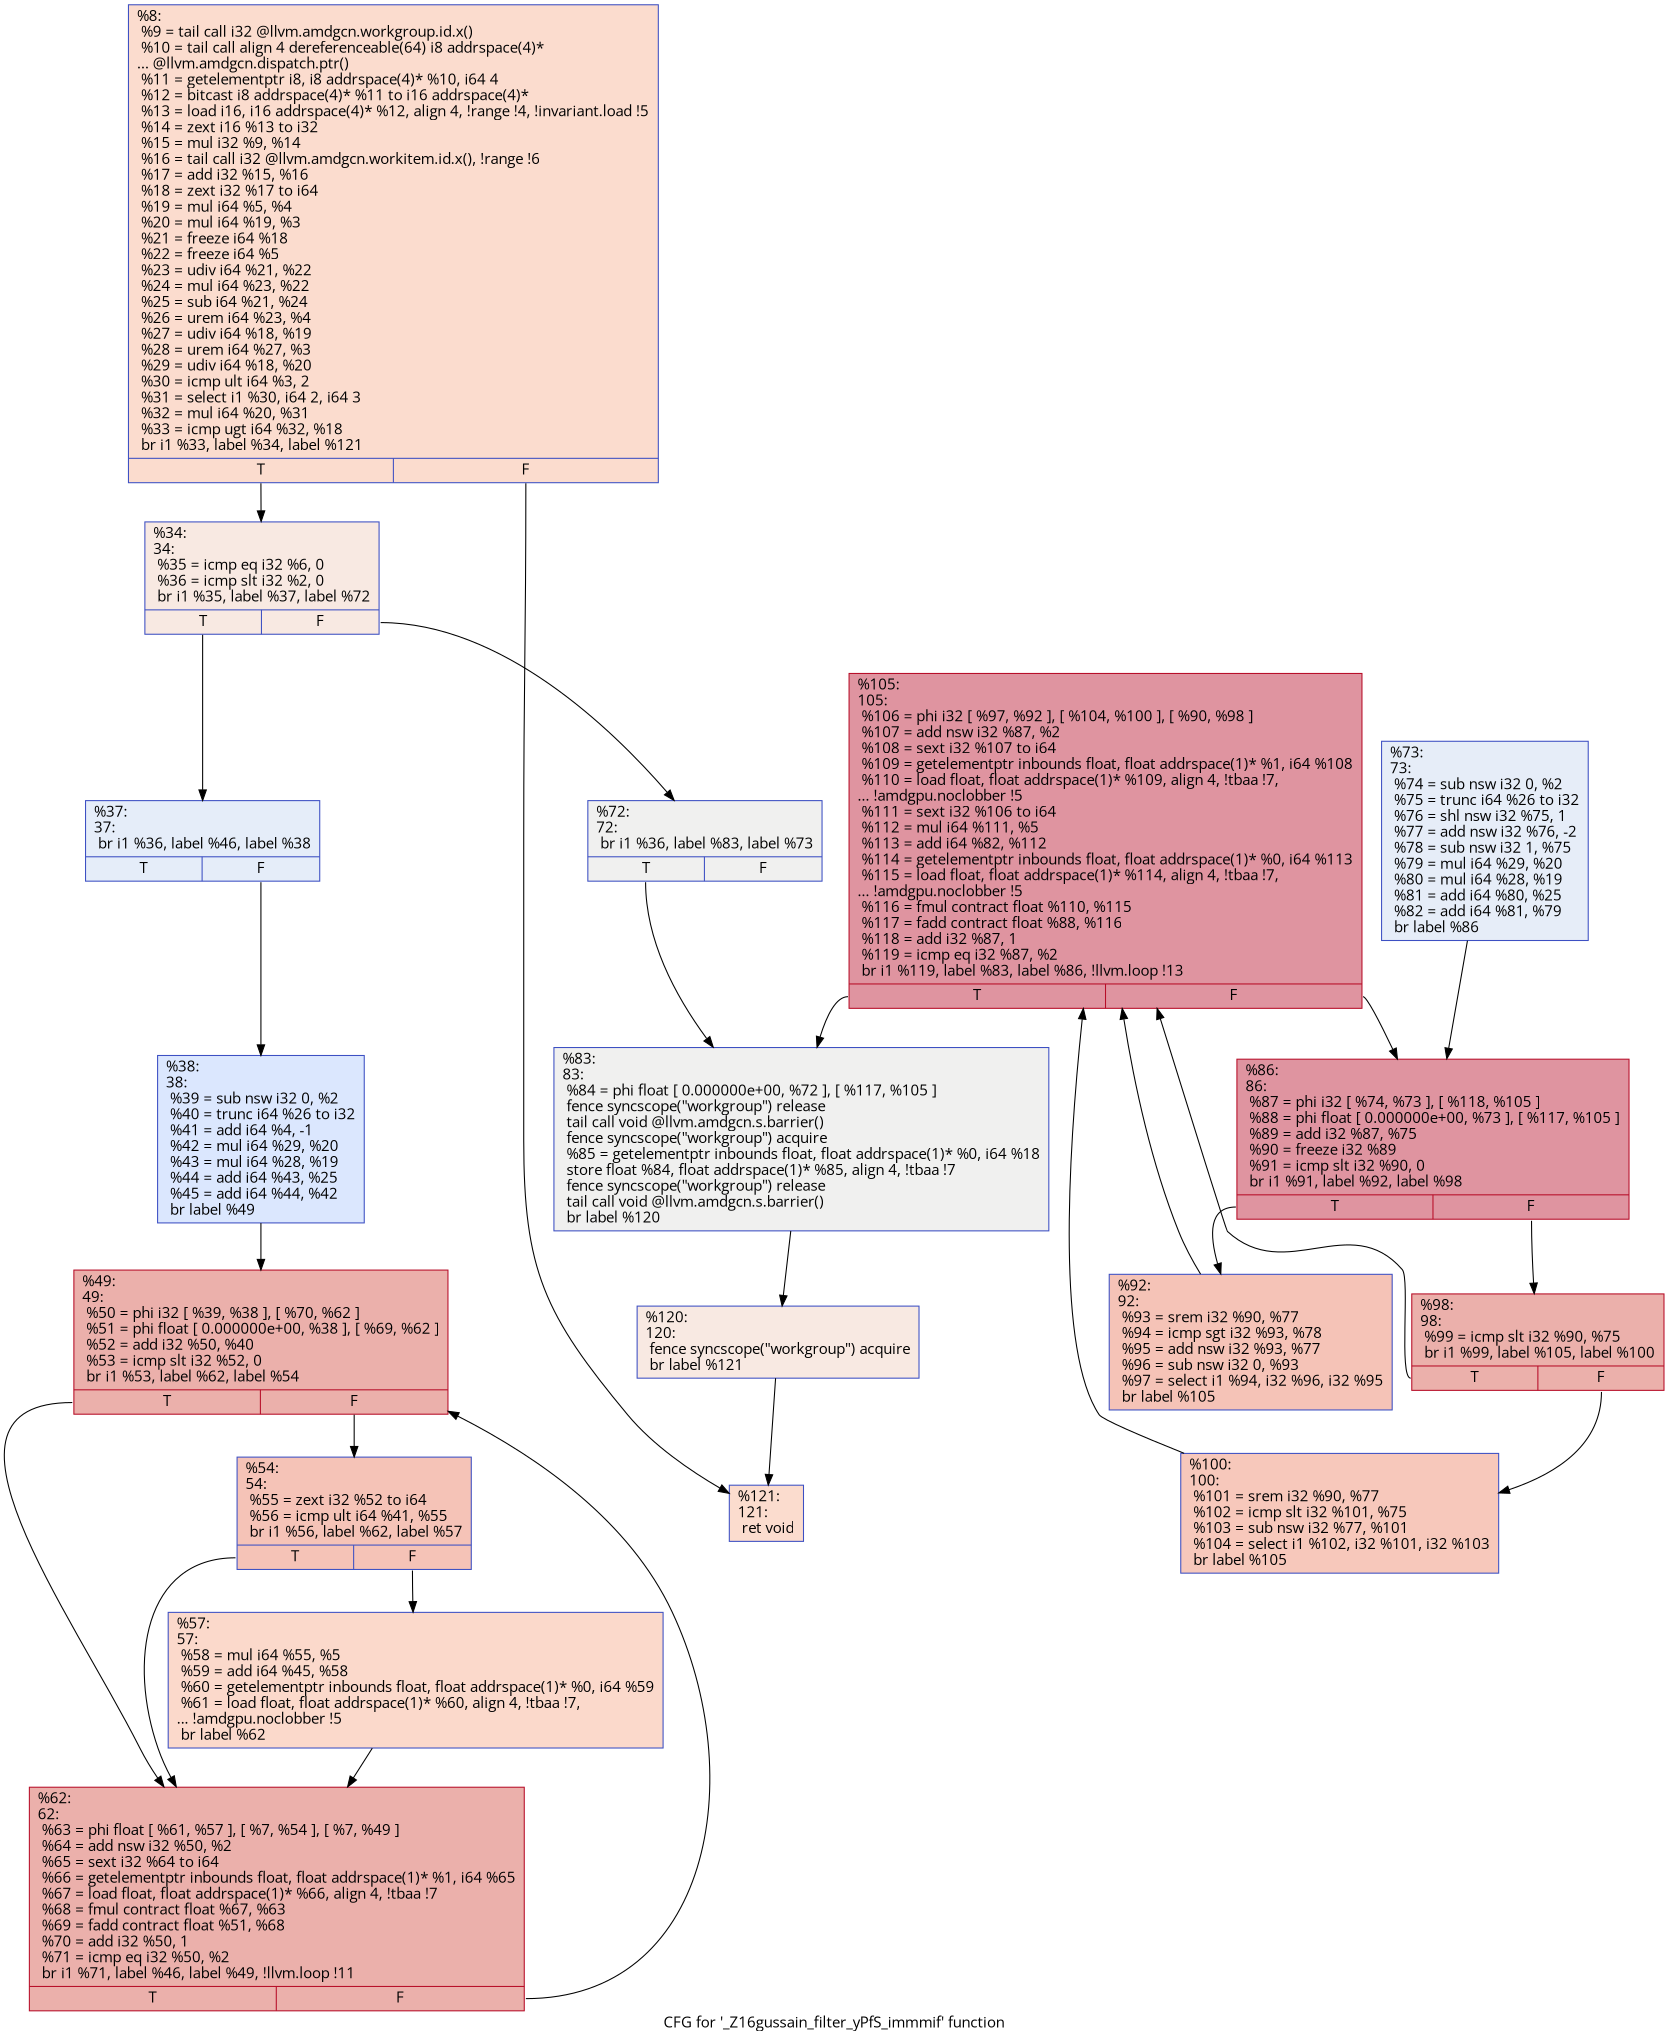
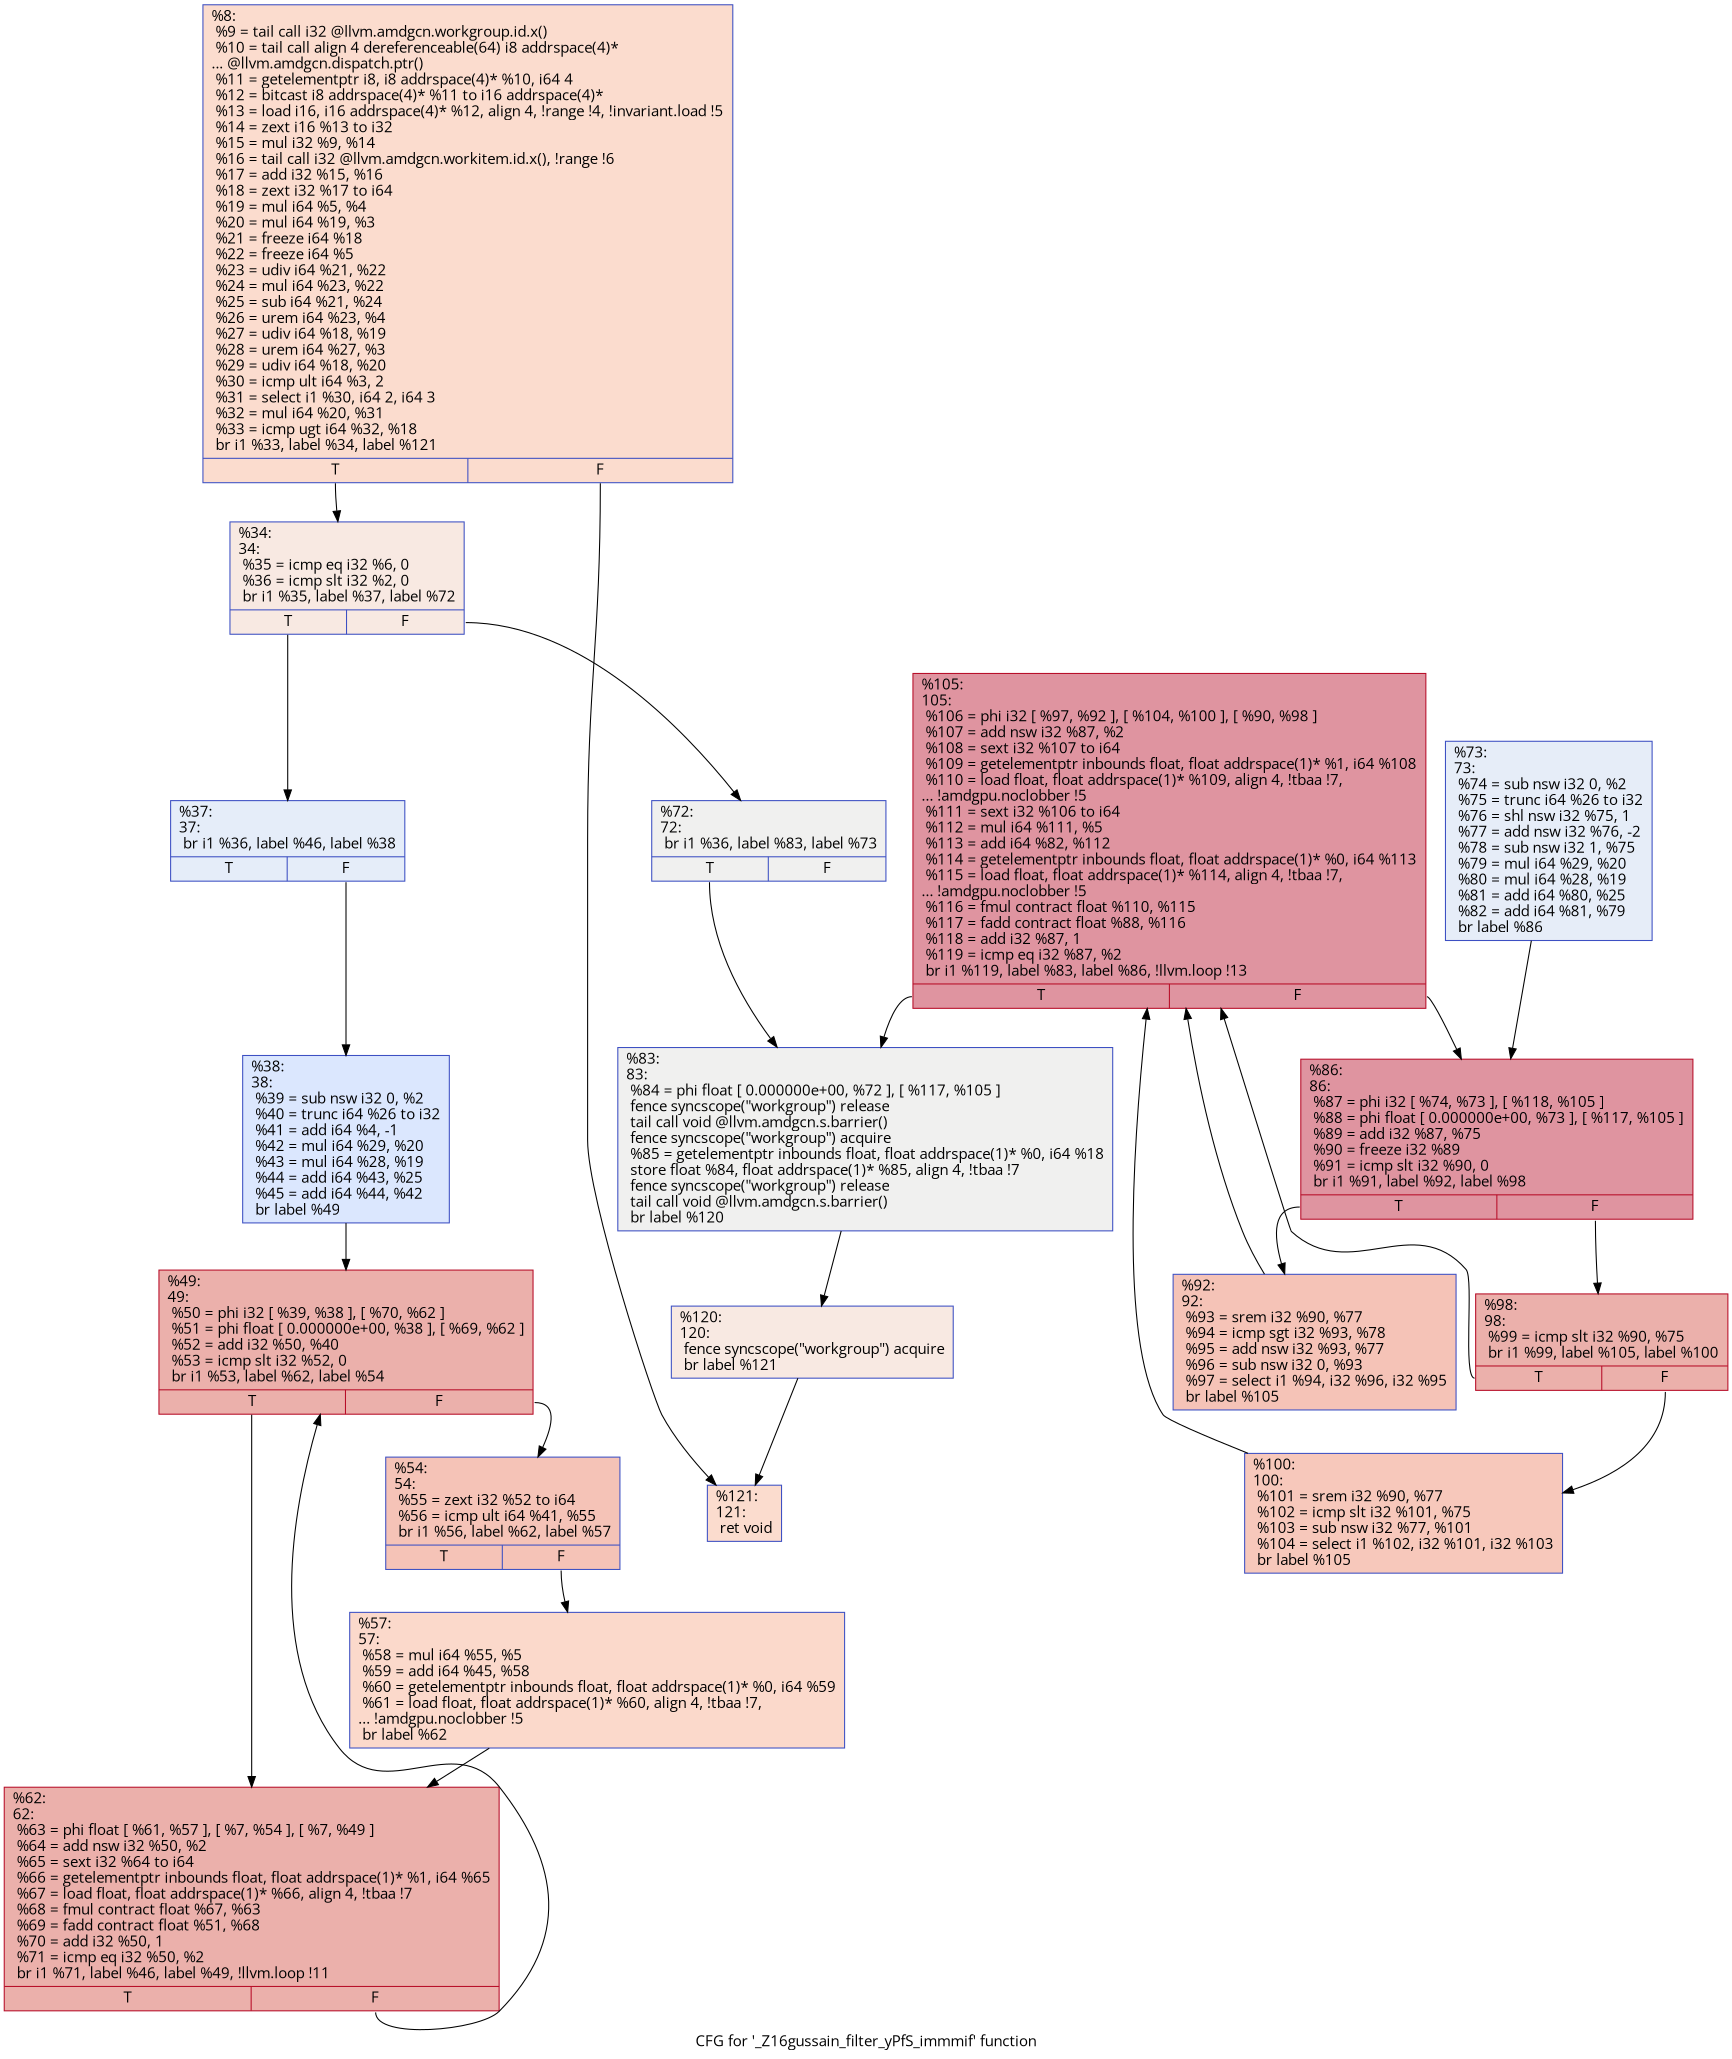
(146, 1645) -> none
